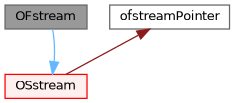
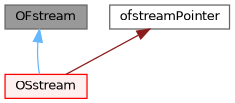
(54, 45) -> (38, 58)
